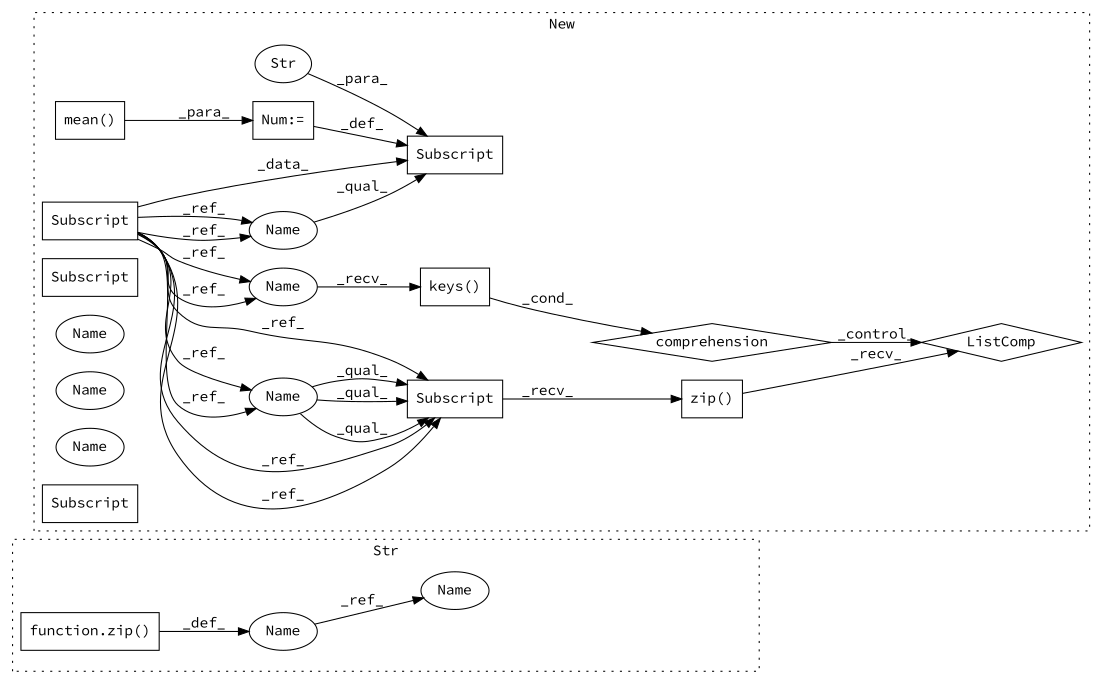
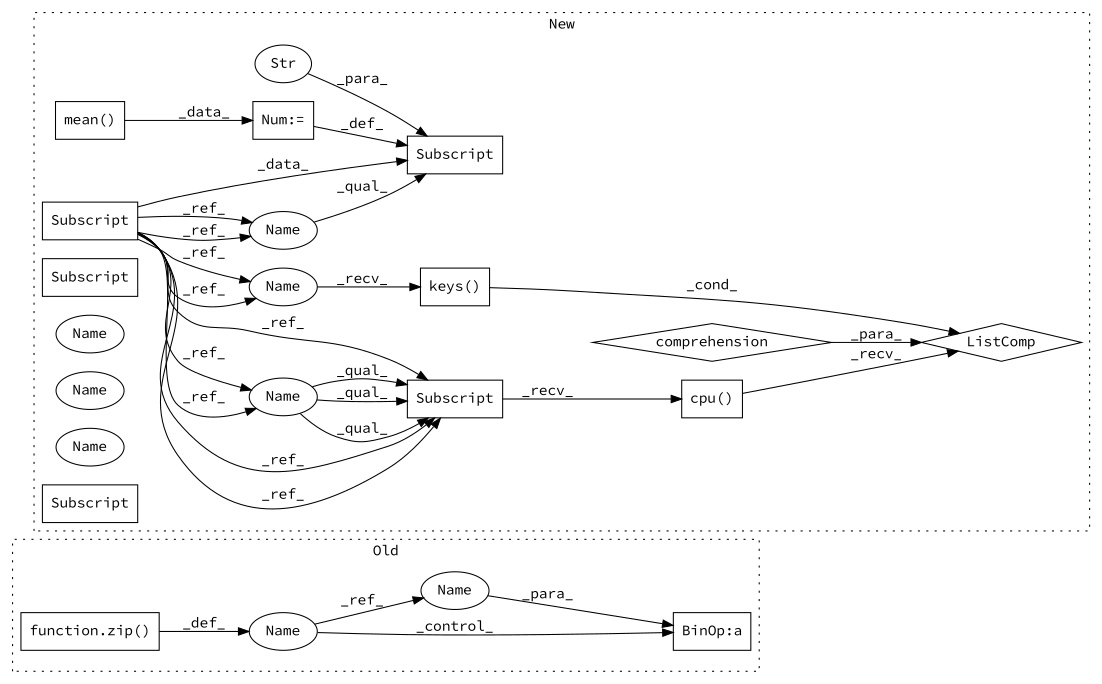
(204, 113) -> (204, 113)
(565, 317) -> (720, 300)
(876, 335) -> (876, 335)
(712, 399) -> (712, 399)
(386, 551) -> (386, 551)
none -> (712, 631)
